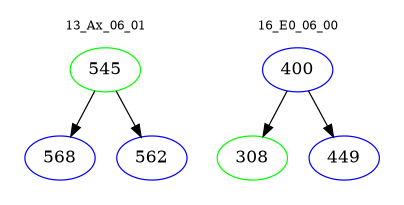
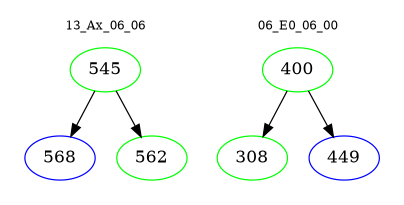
(106, 26) -> (106, 26)
(298, 26) -> (298, 26)
(298, 70) -> (298, 70)
(152, 158) -> (152, 158)
